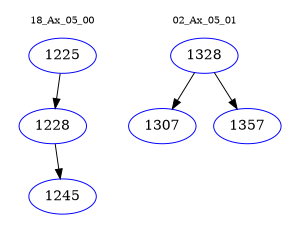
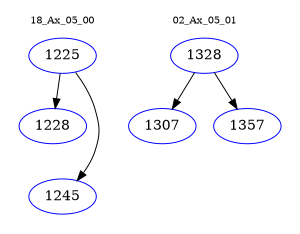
(57, 157) -> (98, 122)
